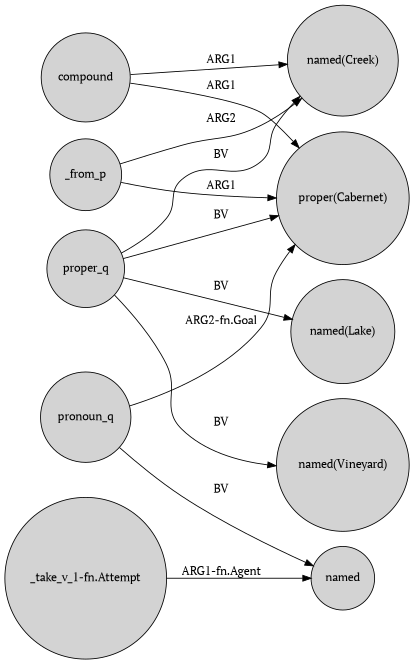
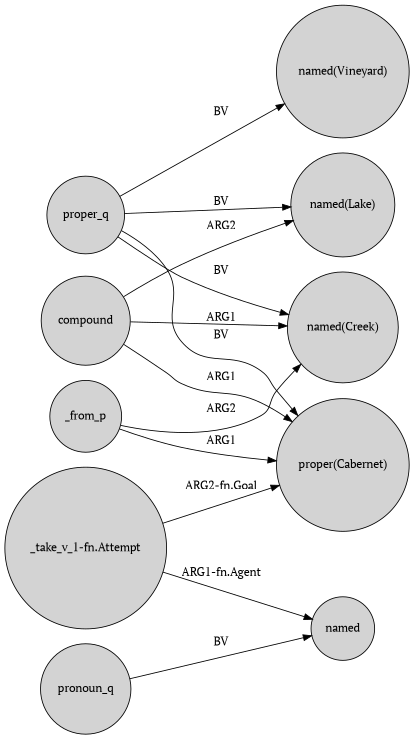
none -> (202, 255)
(235, 353) -> (217, 506)
